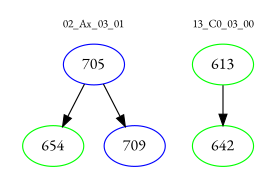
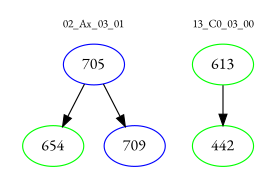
(223, 146) -> (223, 146)
